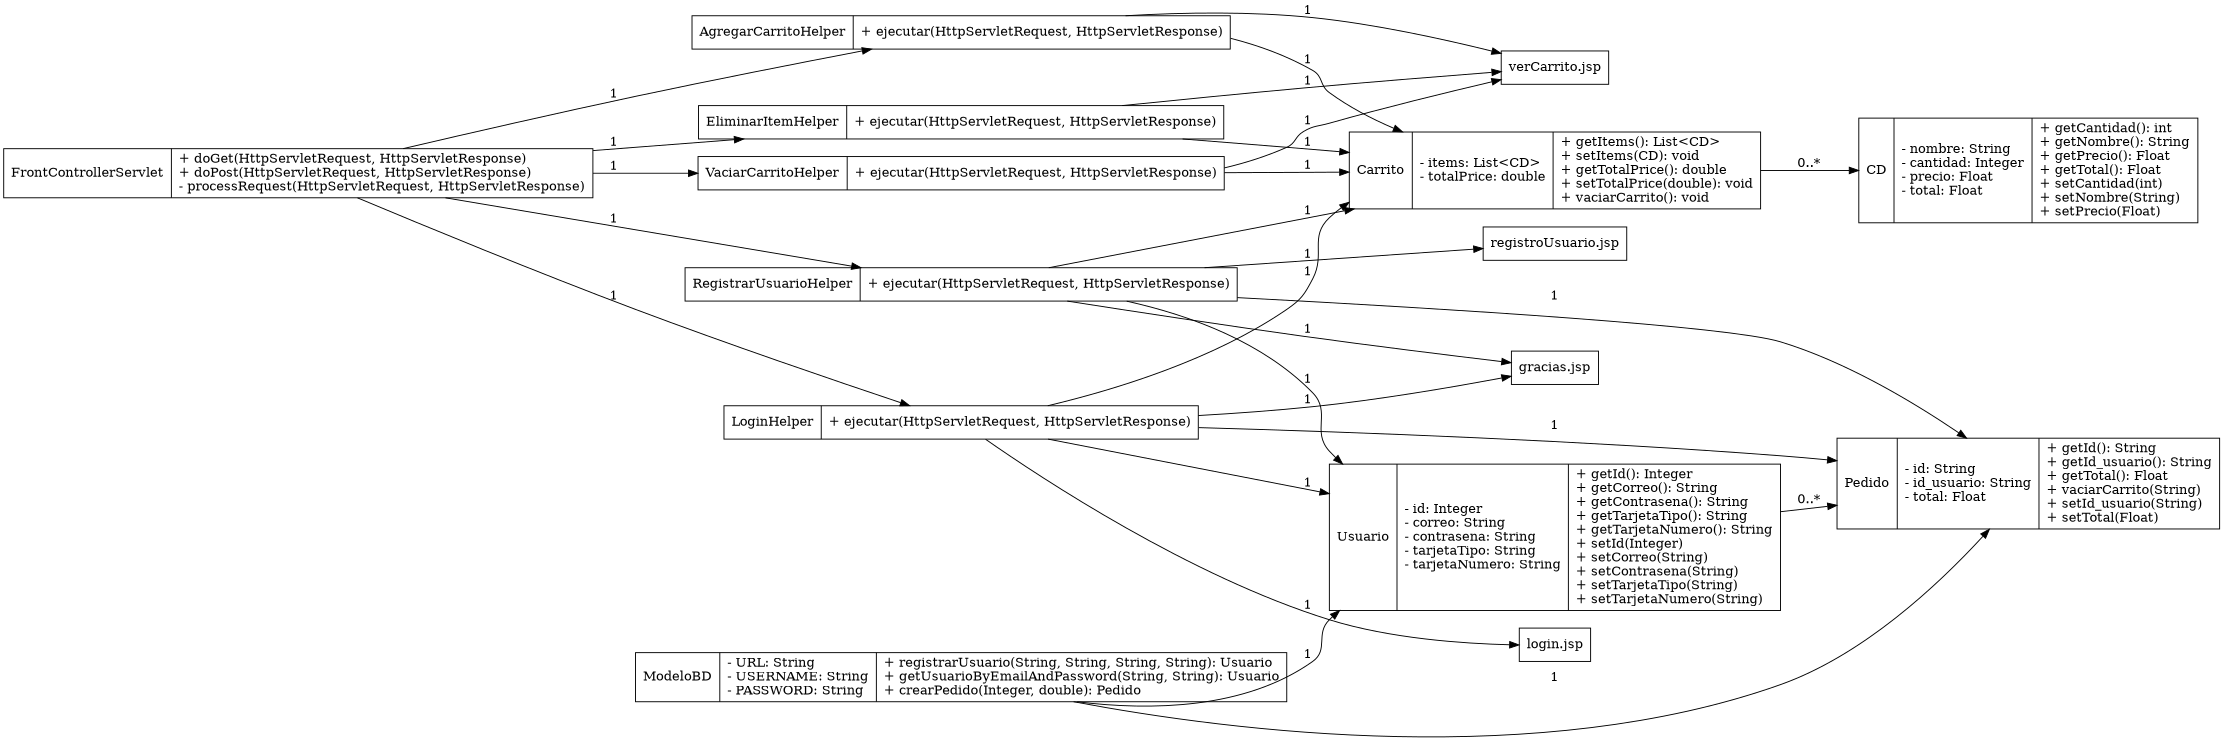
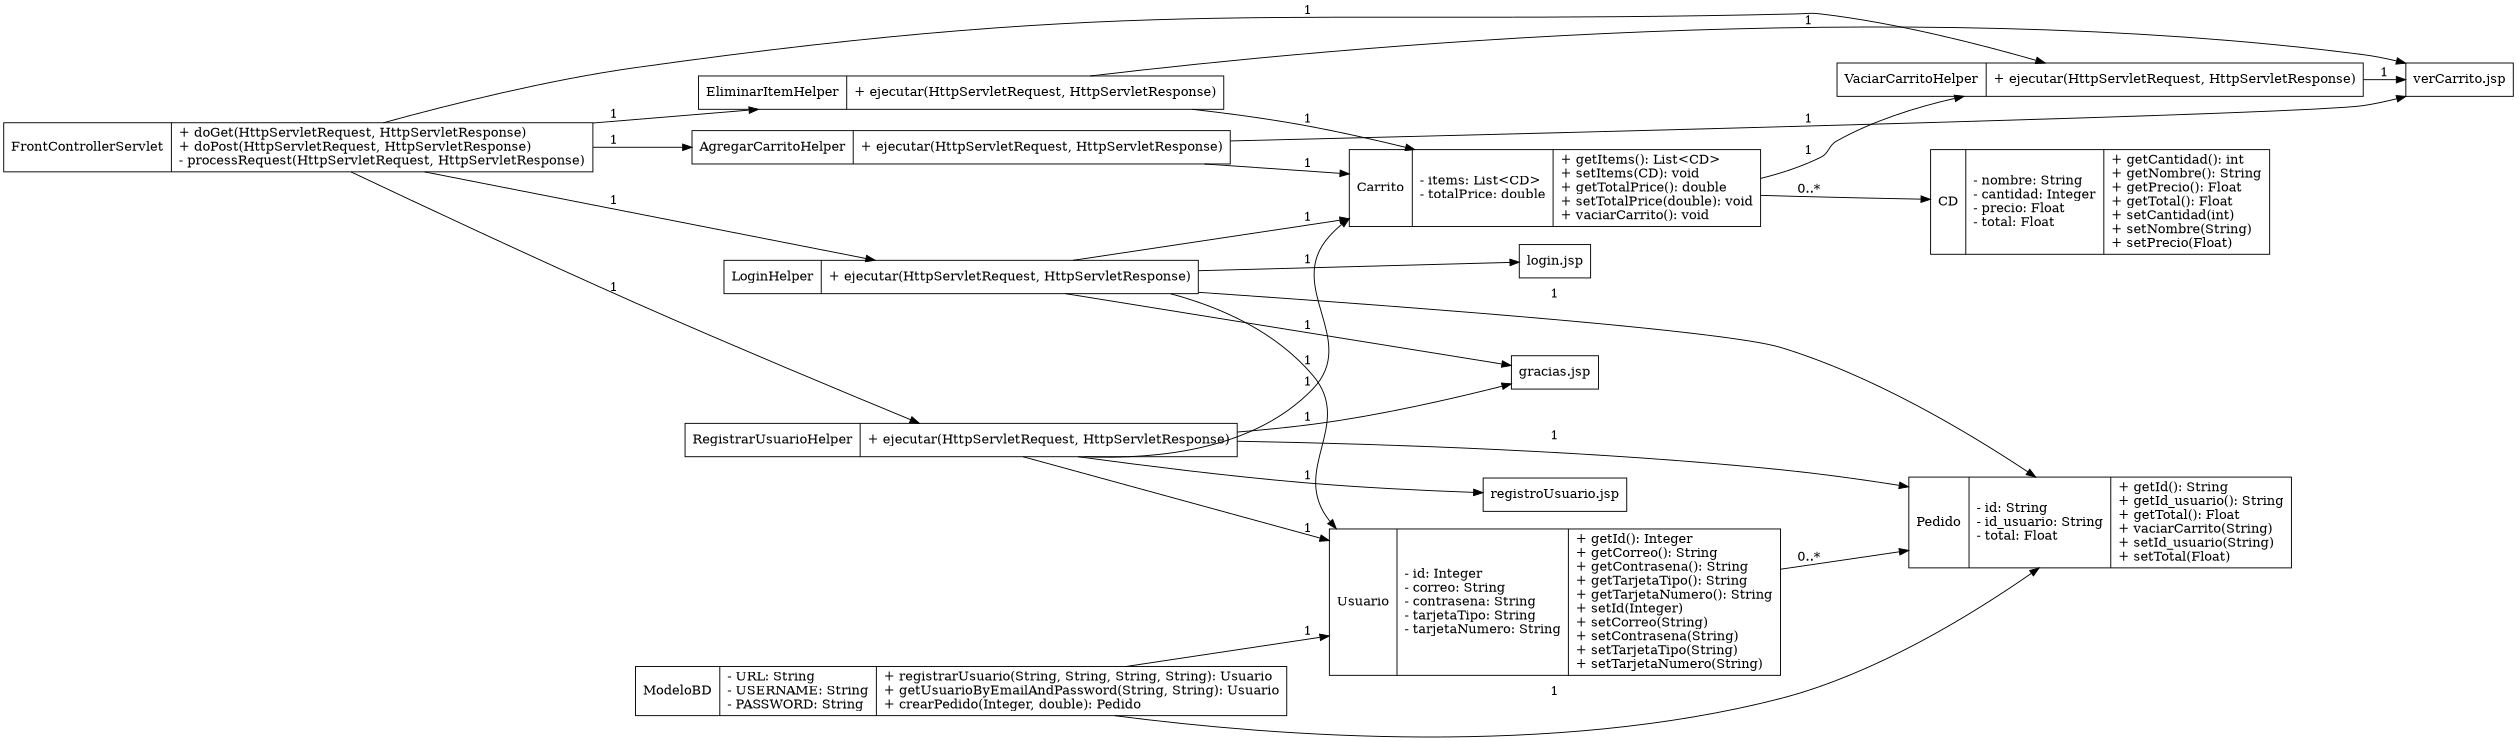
(1282, 172) -> (1854, 132)
